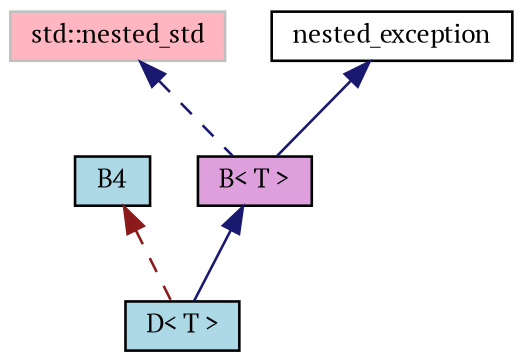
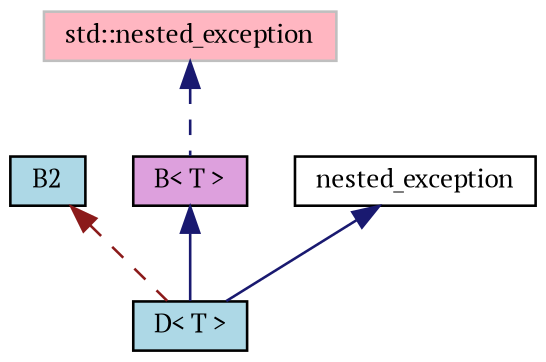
(118, 36) -> (190, 36)
(314, 118) -> (291, 261)
(113, 181) -> (48, 181)
